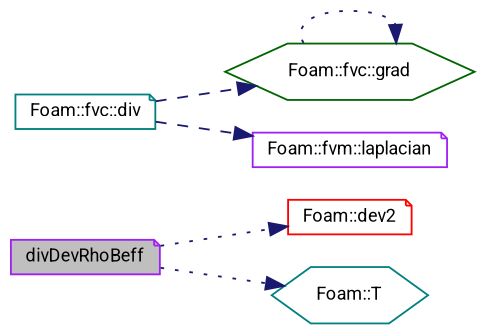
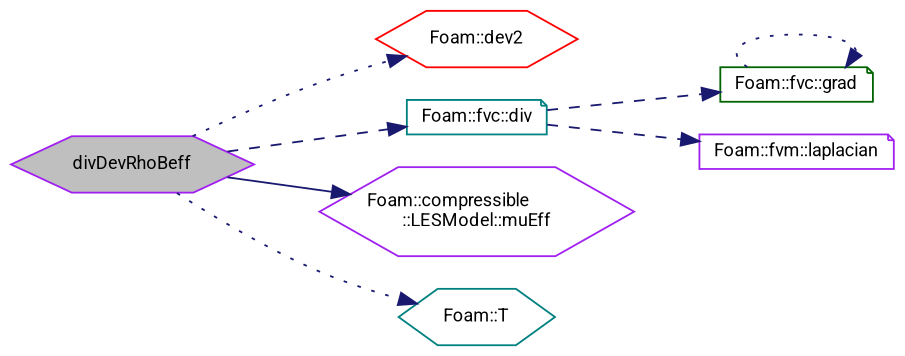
(350, 72) -> (797, 85)
none -> (308, 140)
none -> (477, 212)
(350, 217) -> (477, 39)
(85, 257) -> (133, 164)
